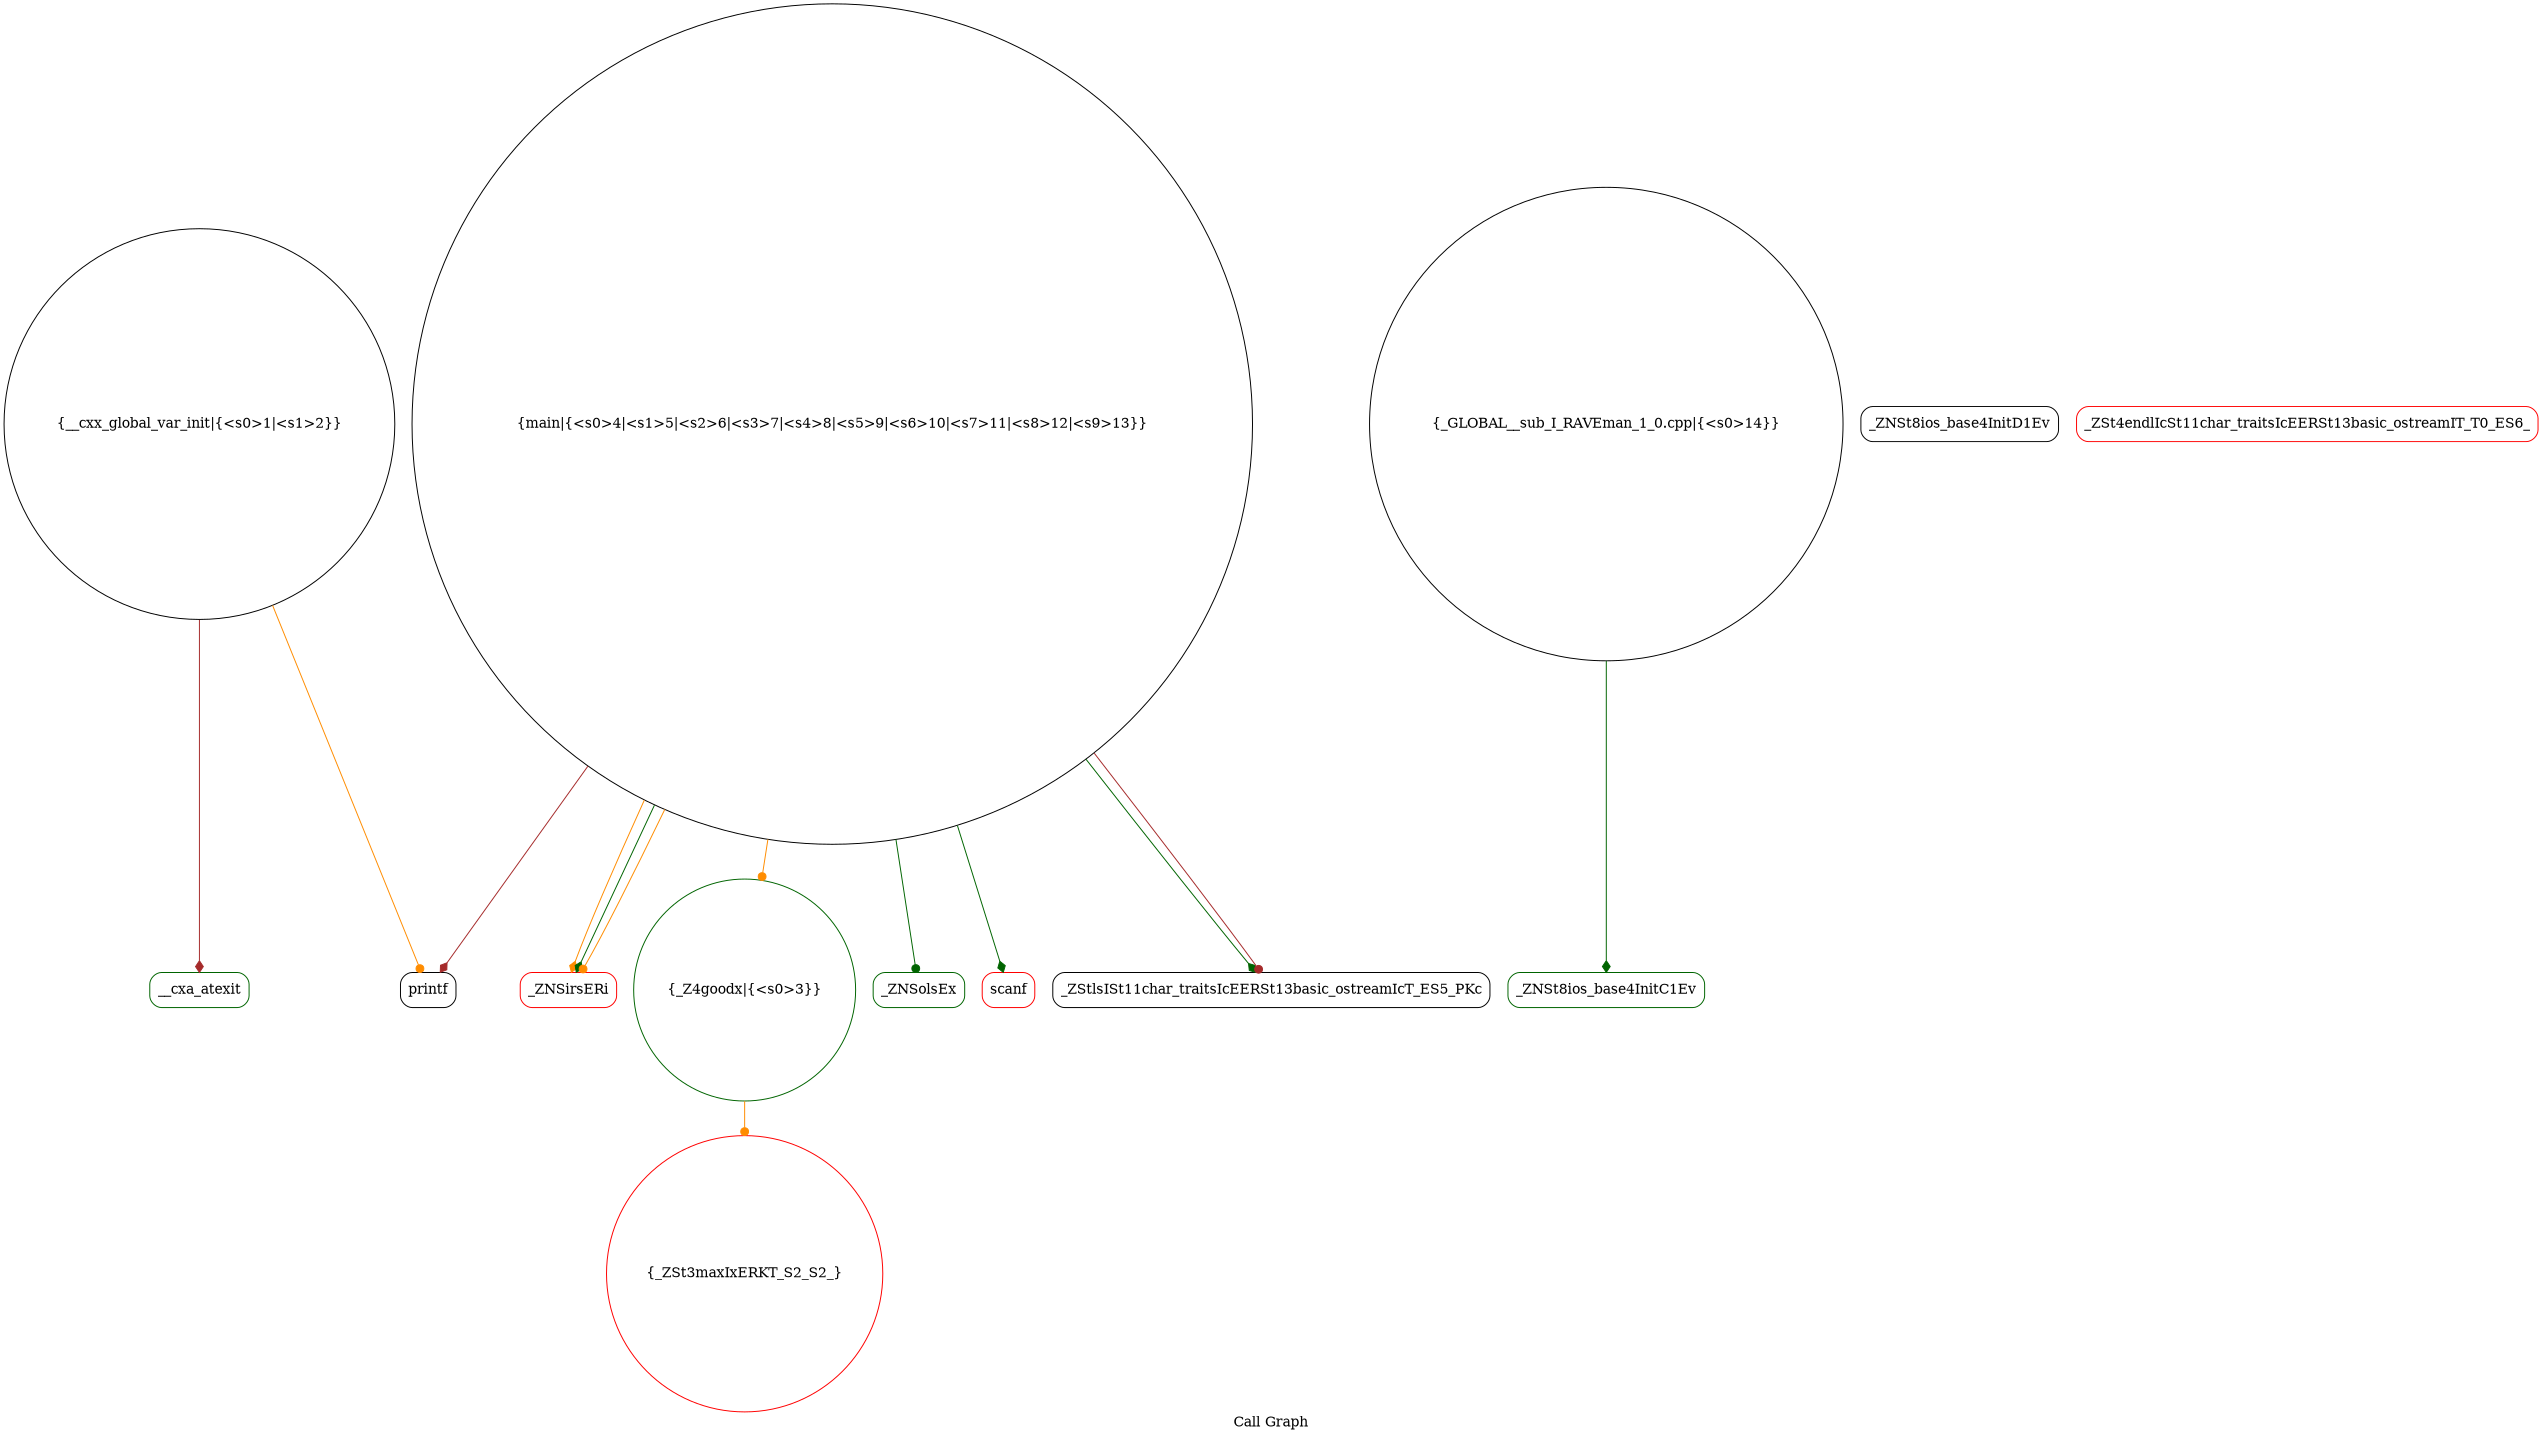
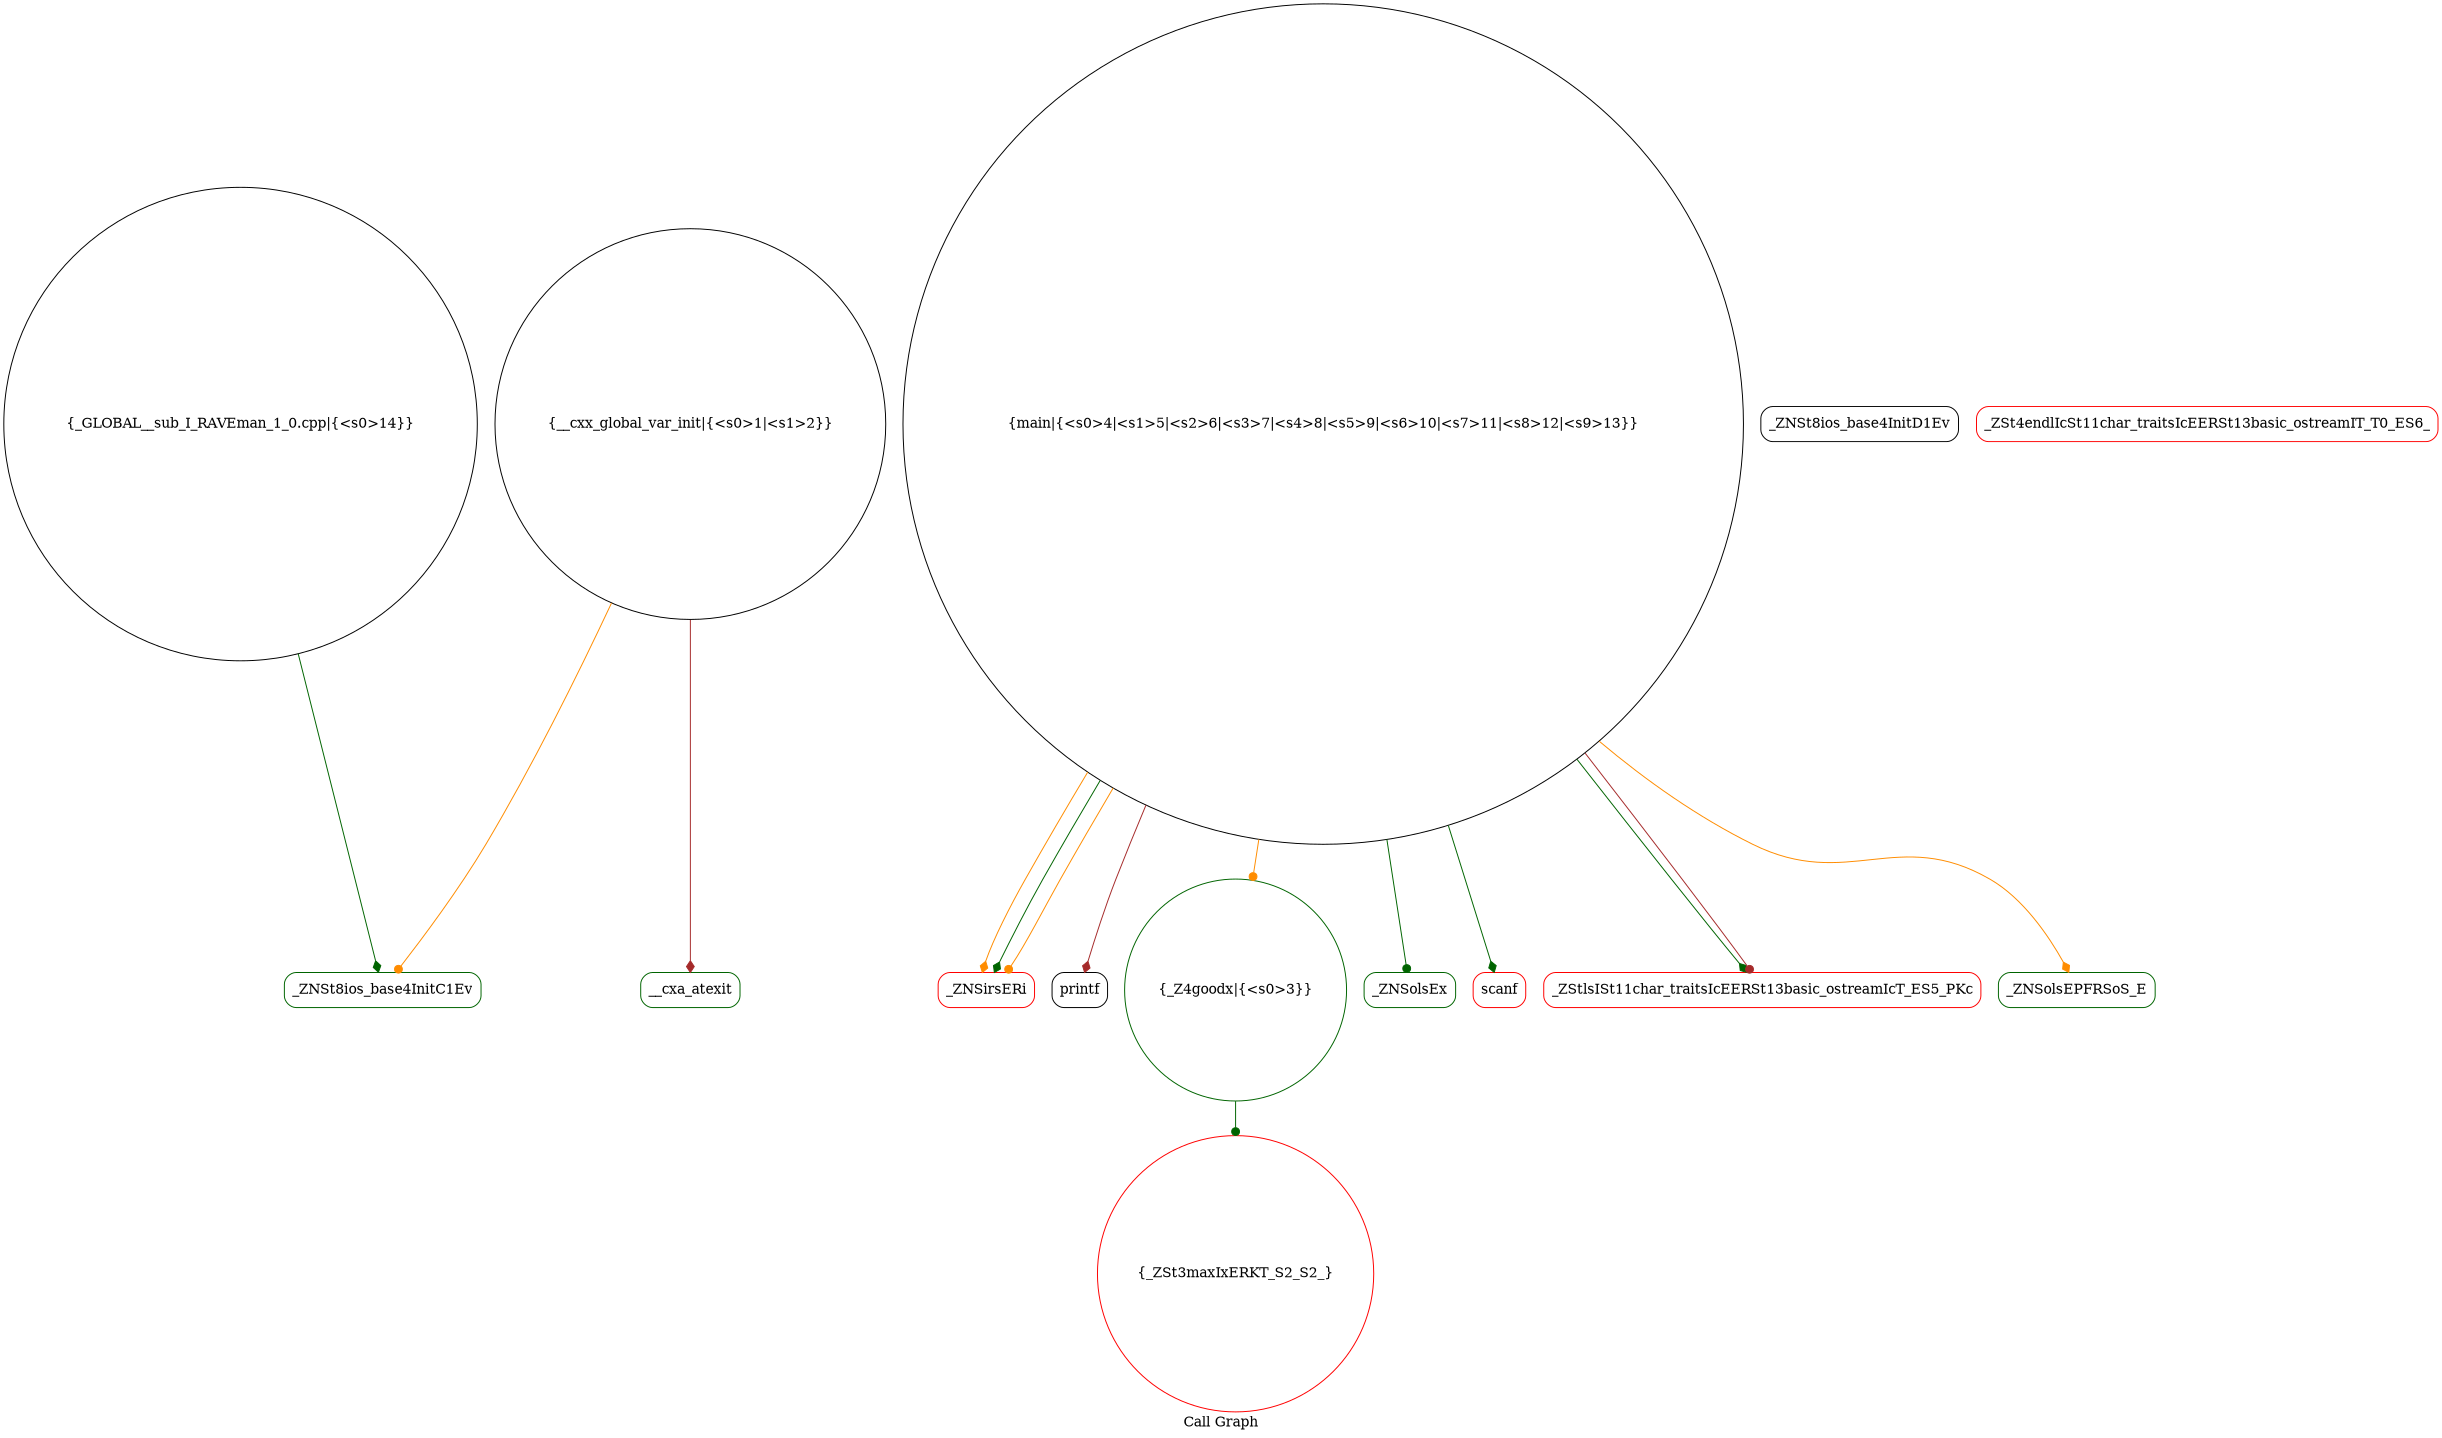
(346, 785) -> (517, 791)
(1271, 990) -> (1762, 990)
none -> (2077, 990)
(745, 1114) -> (1236, 1114)
